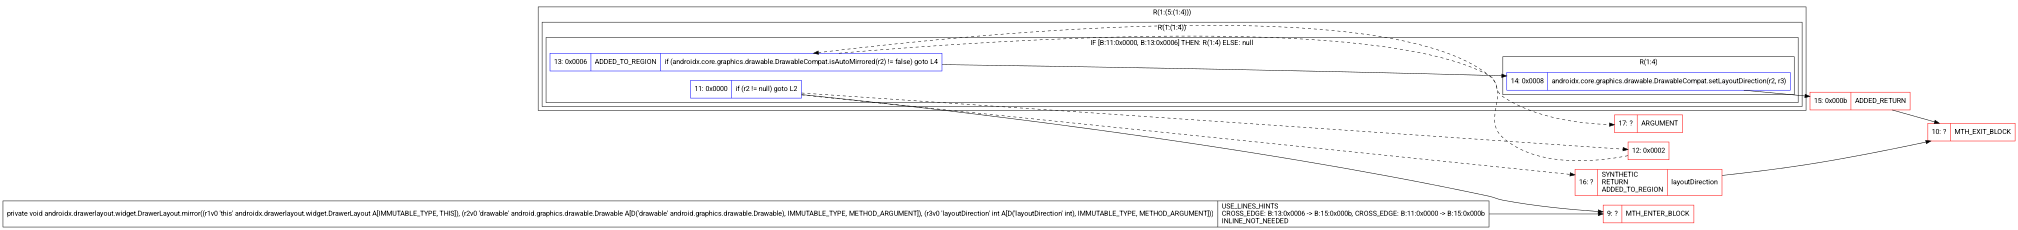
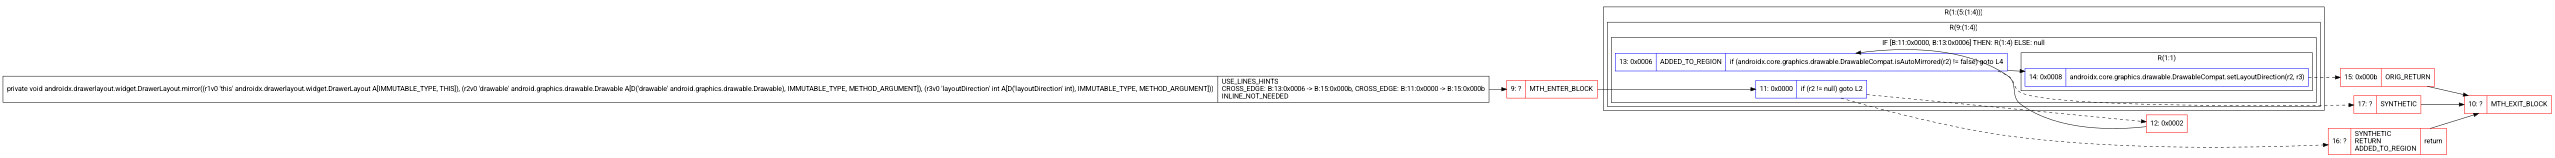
(1256, 26) -> (2015, 95)
(1172, 28) -> (1964, 28)
(1649, 62) -> (2167, 58)
(1759, 92) -> (2328, 77)
(1881, 101) -> (2408, 77)
none -> (2440, 105)
(1660, 124) -> (2399, 104)
(1201, 145) -> (1674, 89)
(1695, 182) -> (2433, 141)
